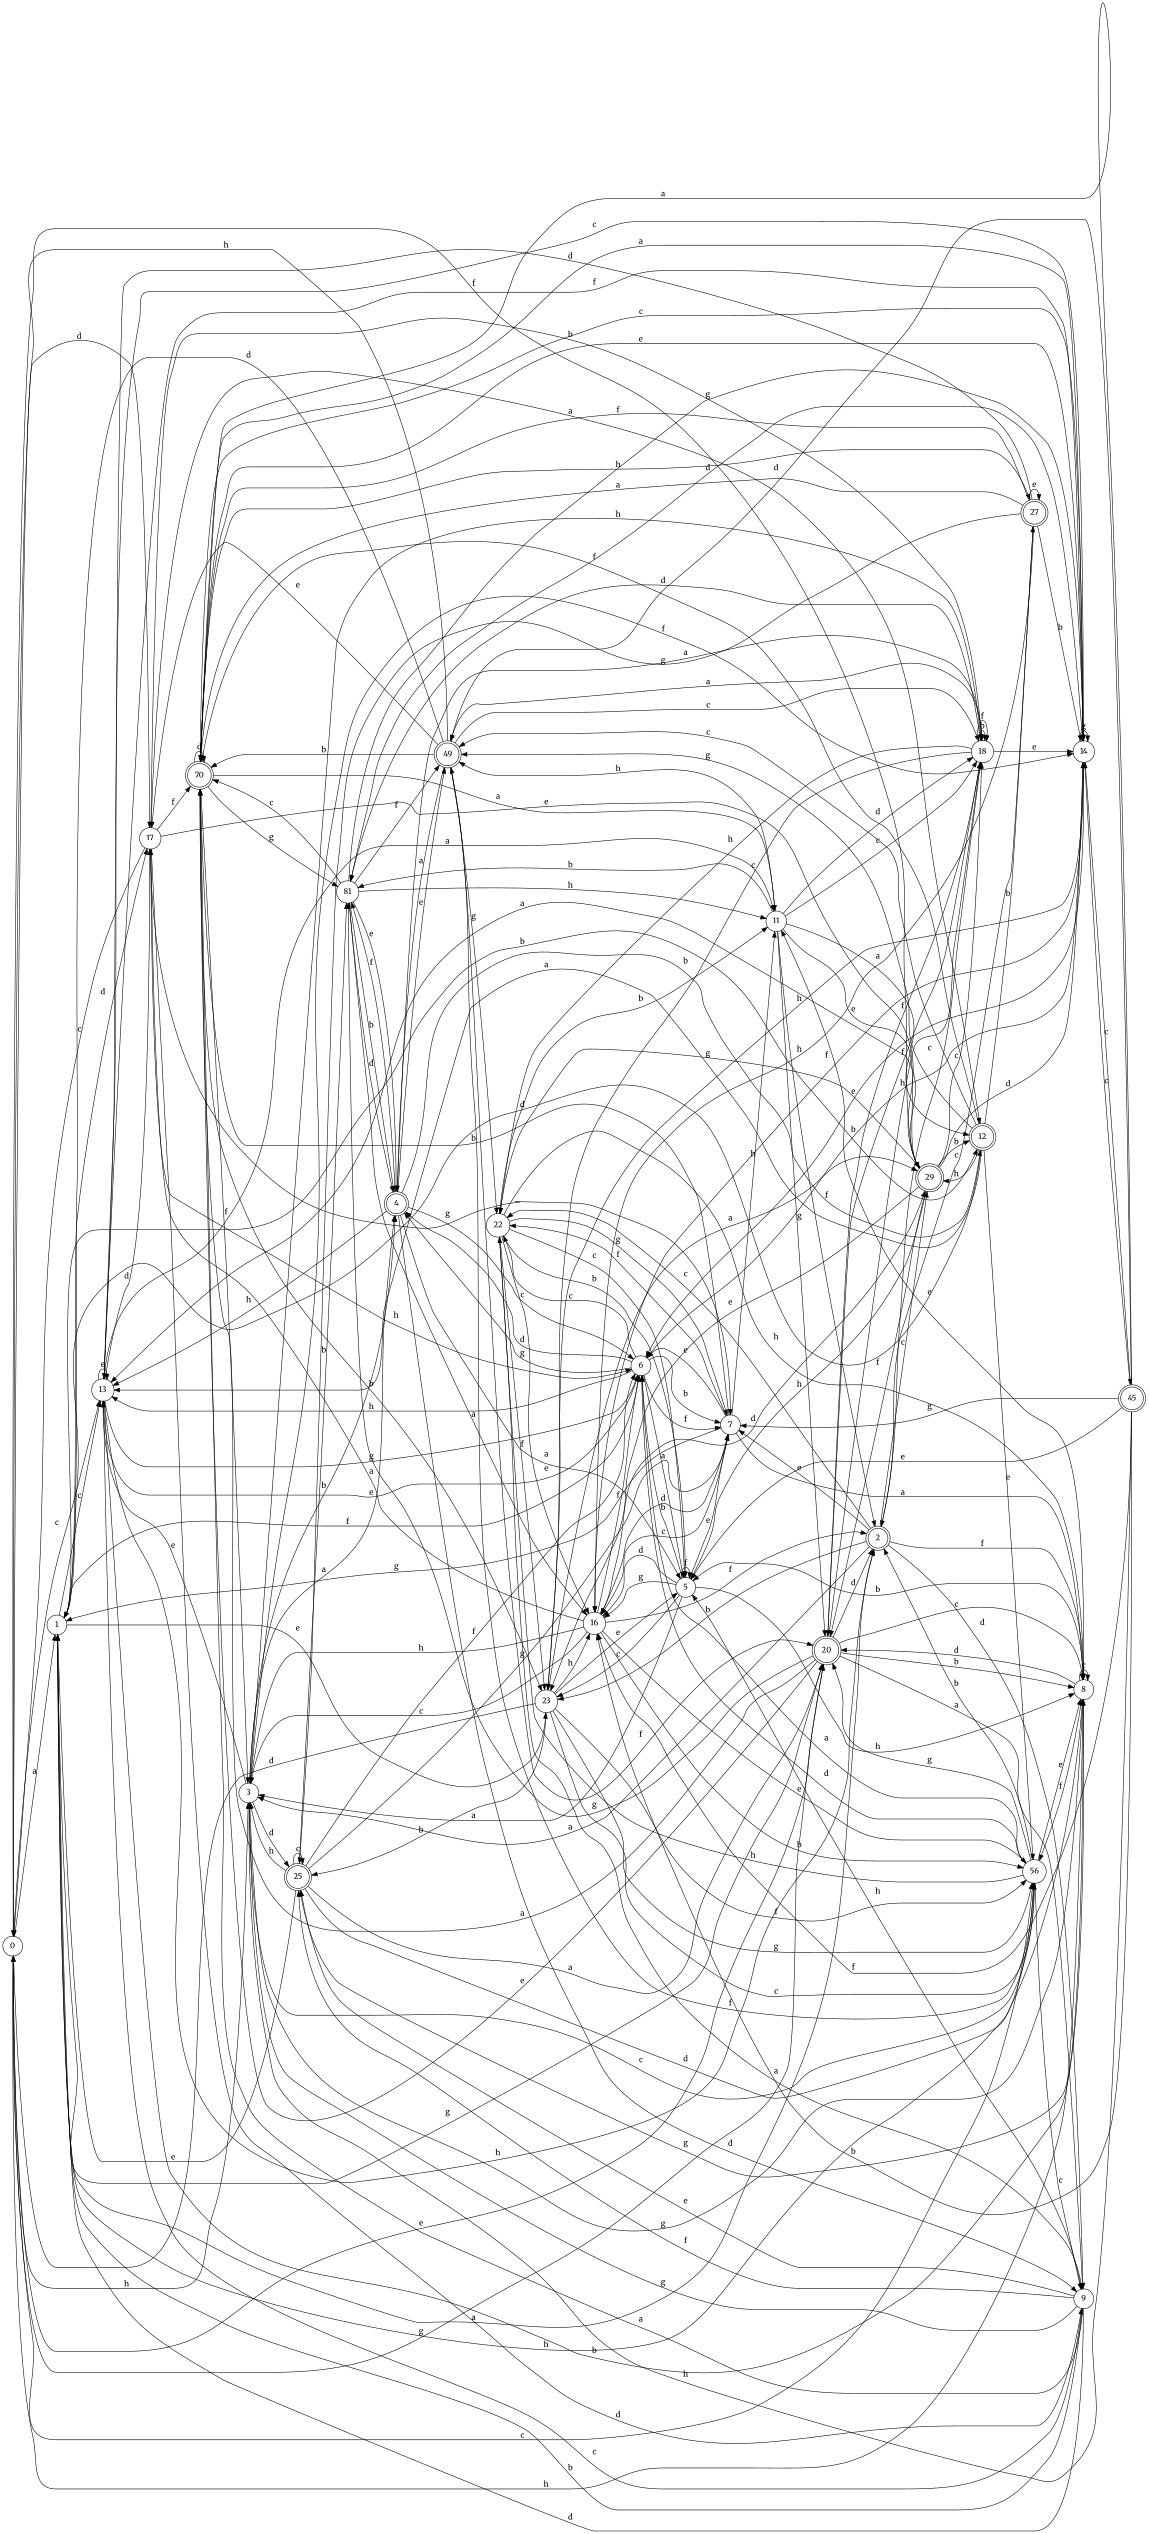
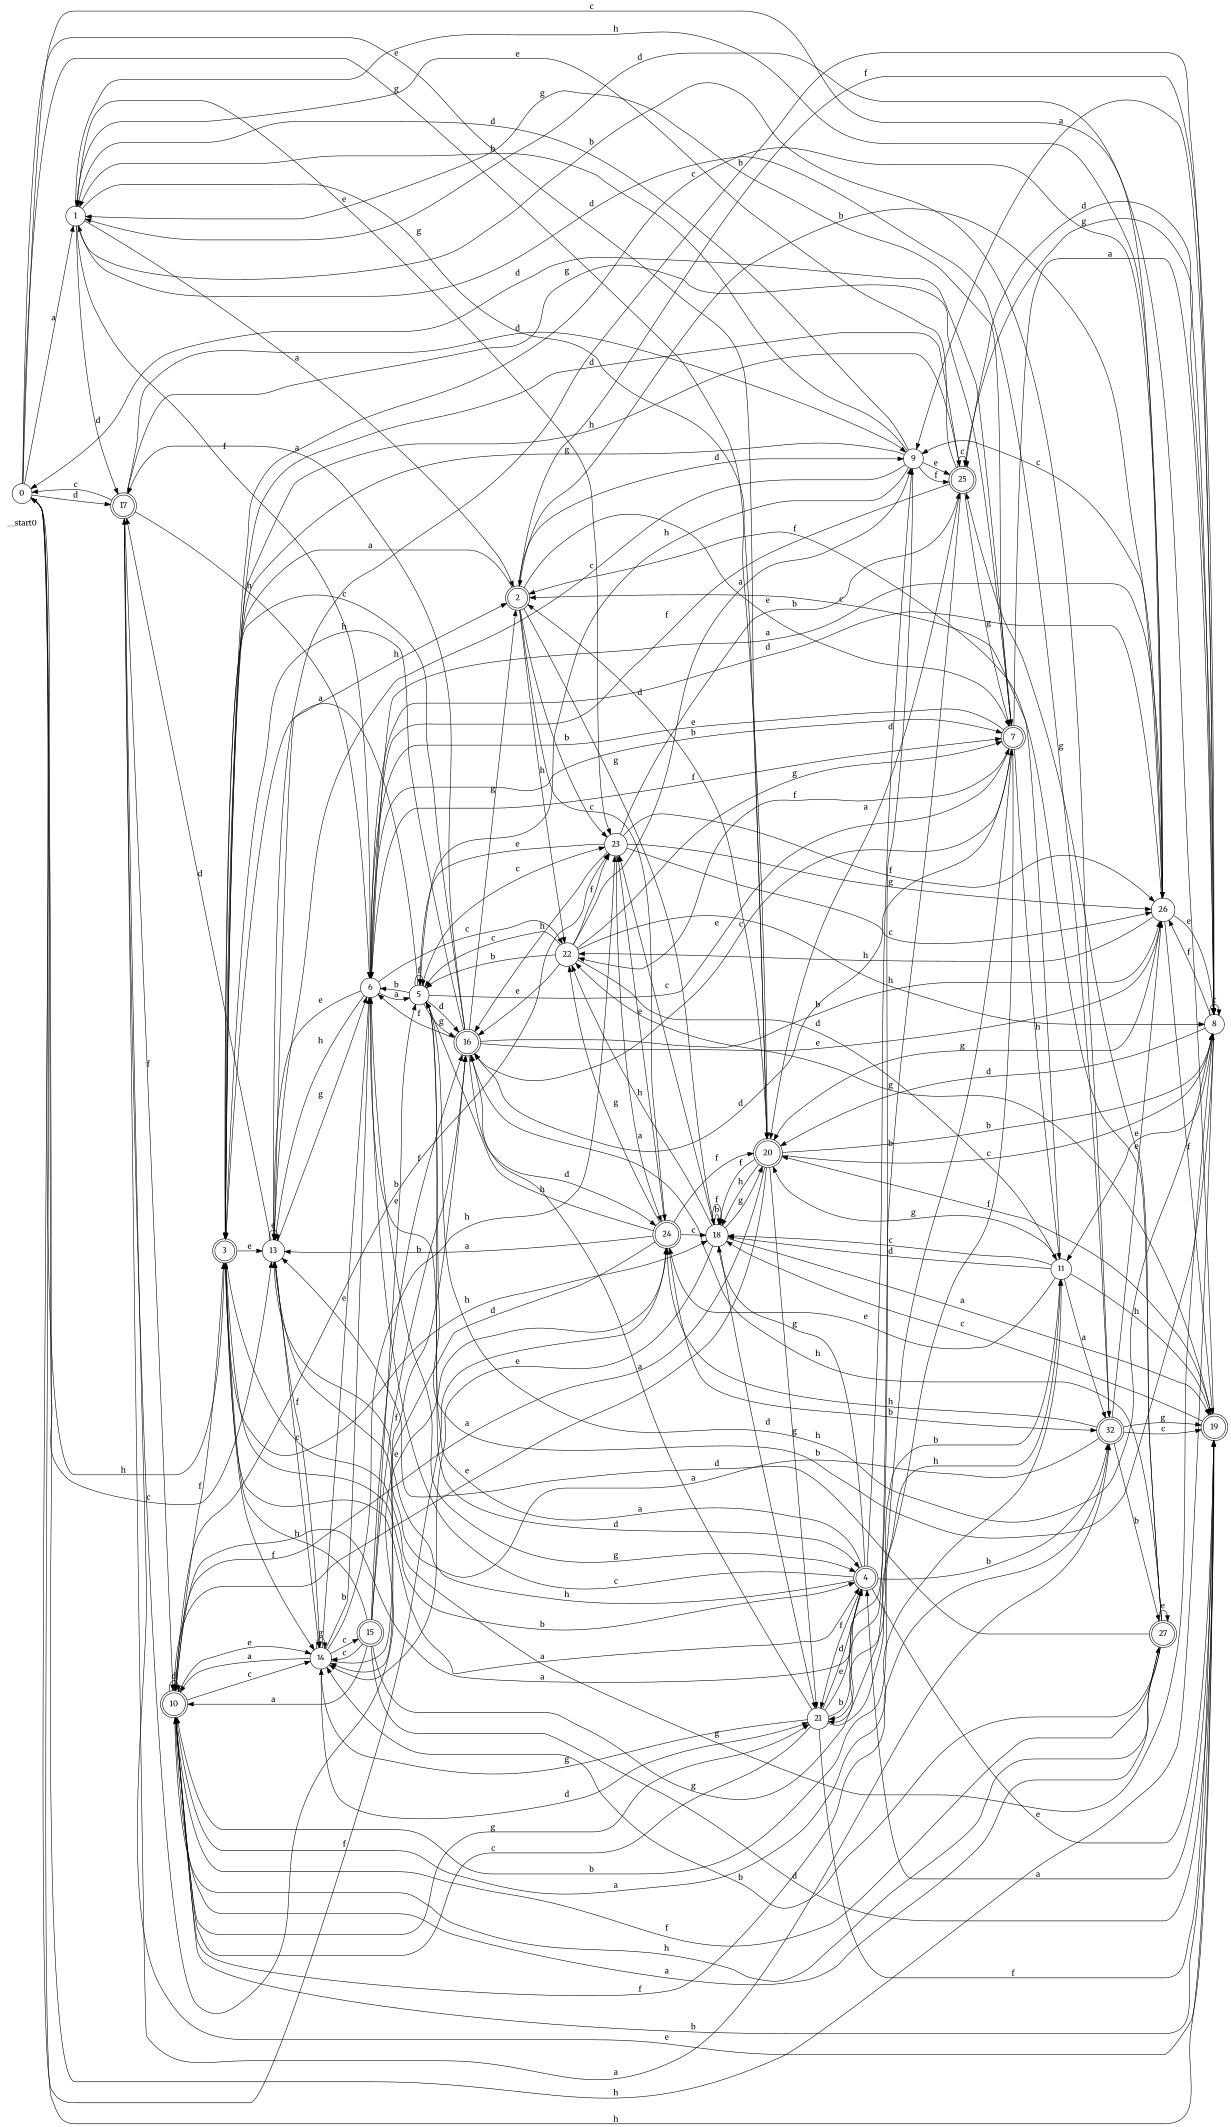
(436, 318) -> none
none -> (22, 523)
(686, 653) -> (795, 1324)
(448, 754) -> (1214, 1427)
(199, 775) -> (174, 1704)
(150, 838) -> (124, 506)
(348, 892) -> (818, 1719)
(308, 919) -> none
(641, 999) -> (818, 1024)
(903, 1006) -> (741, 1201)
(930, 1048) -> (616, 761)
(983, 1137) -> (1110, 1431)
(930, 1178) -> (667, 1234)
(686, 1274) -> (543, 771)
(1132, 1398) -> (370, 1633)
(730, 1425) -> (1013, 737)
(79, 1511) -> none
(730, 1570) -> (493, 789)
(594, 1623) -> (467, 1043)
(249, 1793) -> (225, 1251)
(1034, 1872) -> (1163, 910)
(1056, 1912) -> (1187, 161)
(197, 2041) -> (673, 260)
